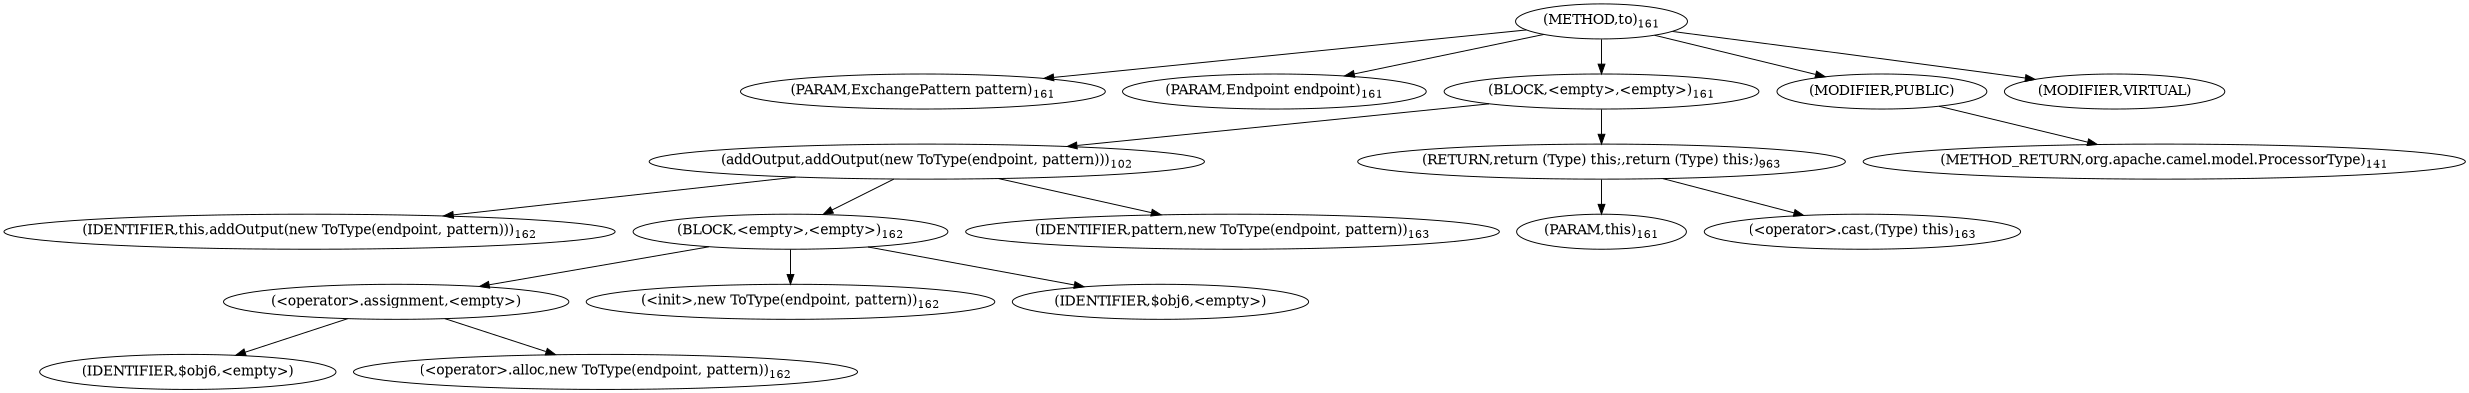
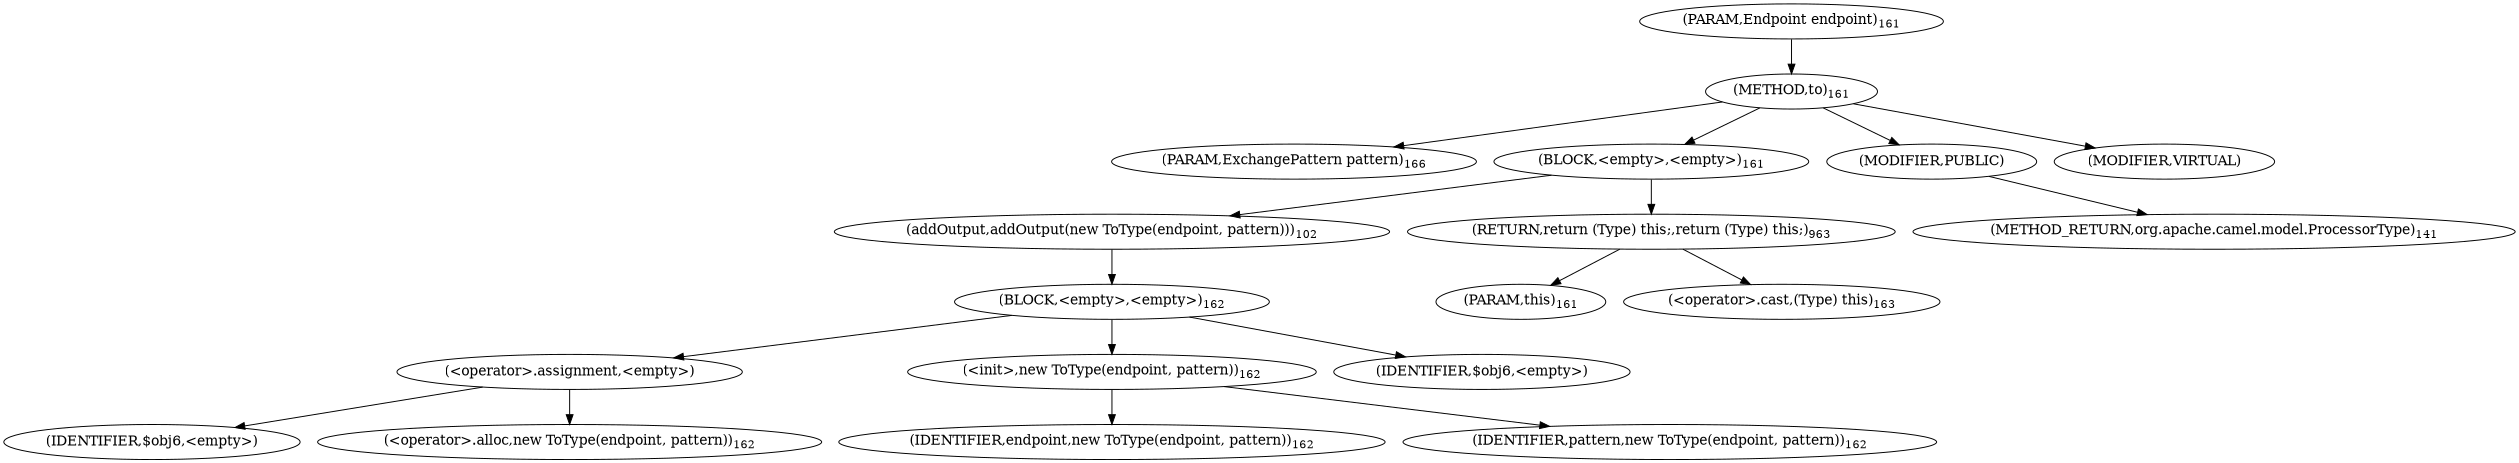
(1449, 54) -> (1792, 52)
(1044, 90) -> (1415, 160)
(1075, 196) -> (1382, 406)
(1419, 230) -> (1856, 441)
(310, 232) -> none
none -> (1112, 442)
